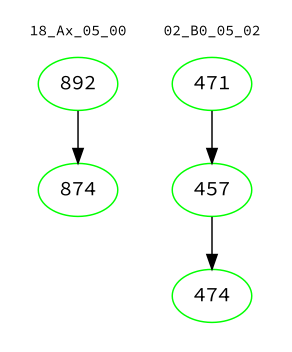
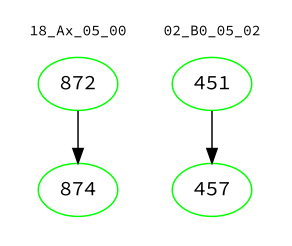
(78, 84) -> (78, 84)
(212, 84) -> (212, 84)
(212, 296) -> none
